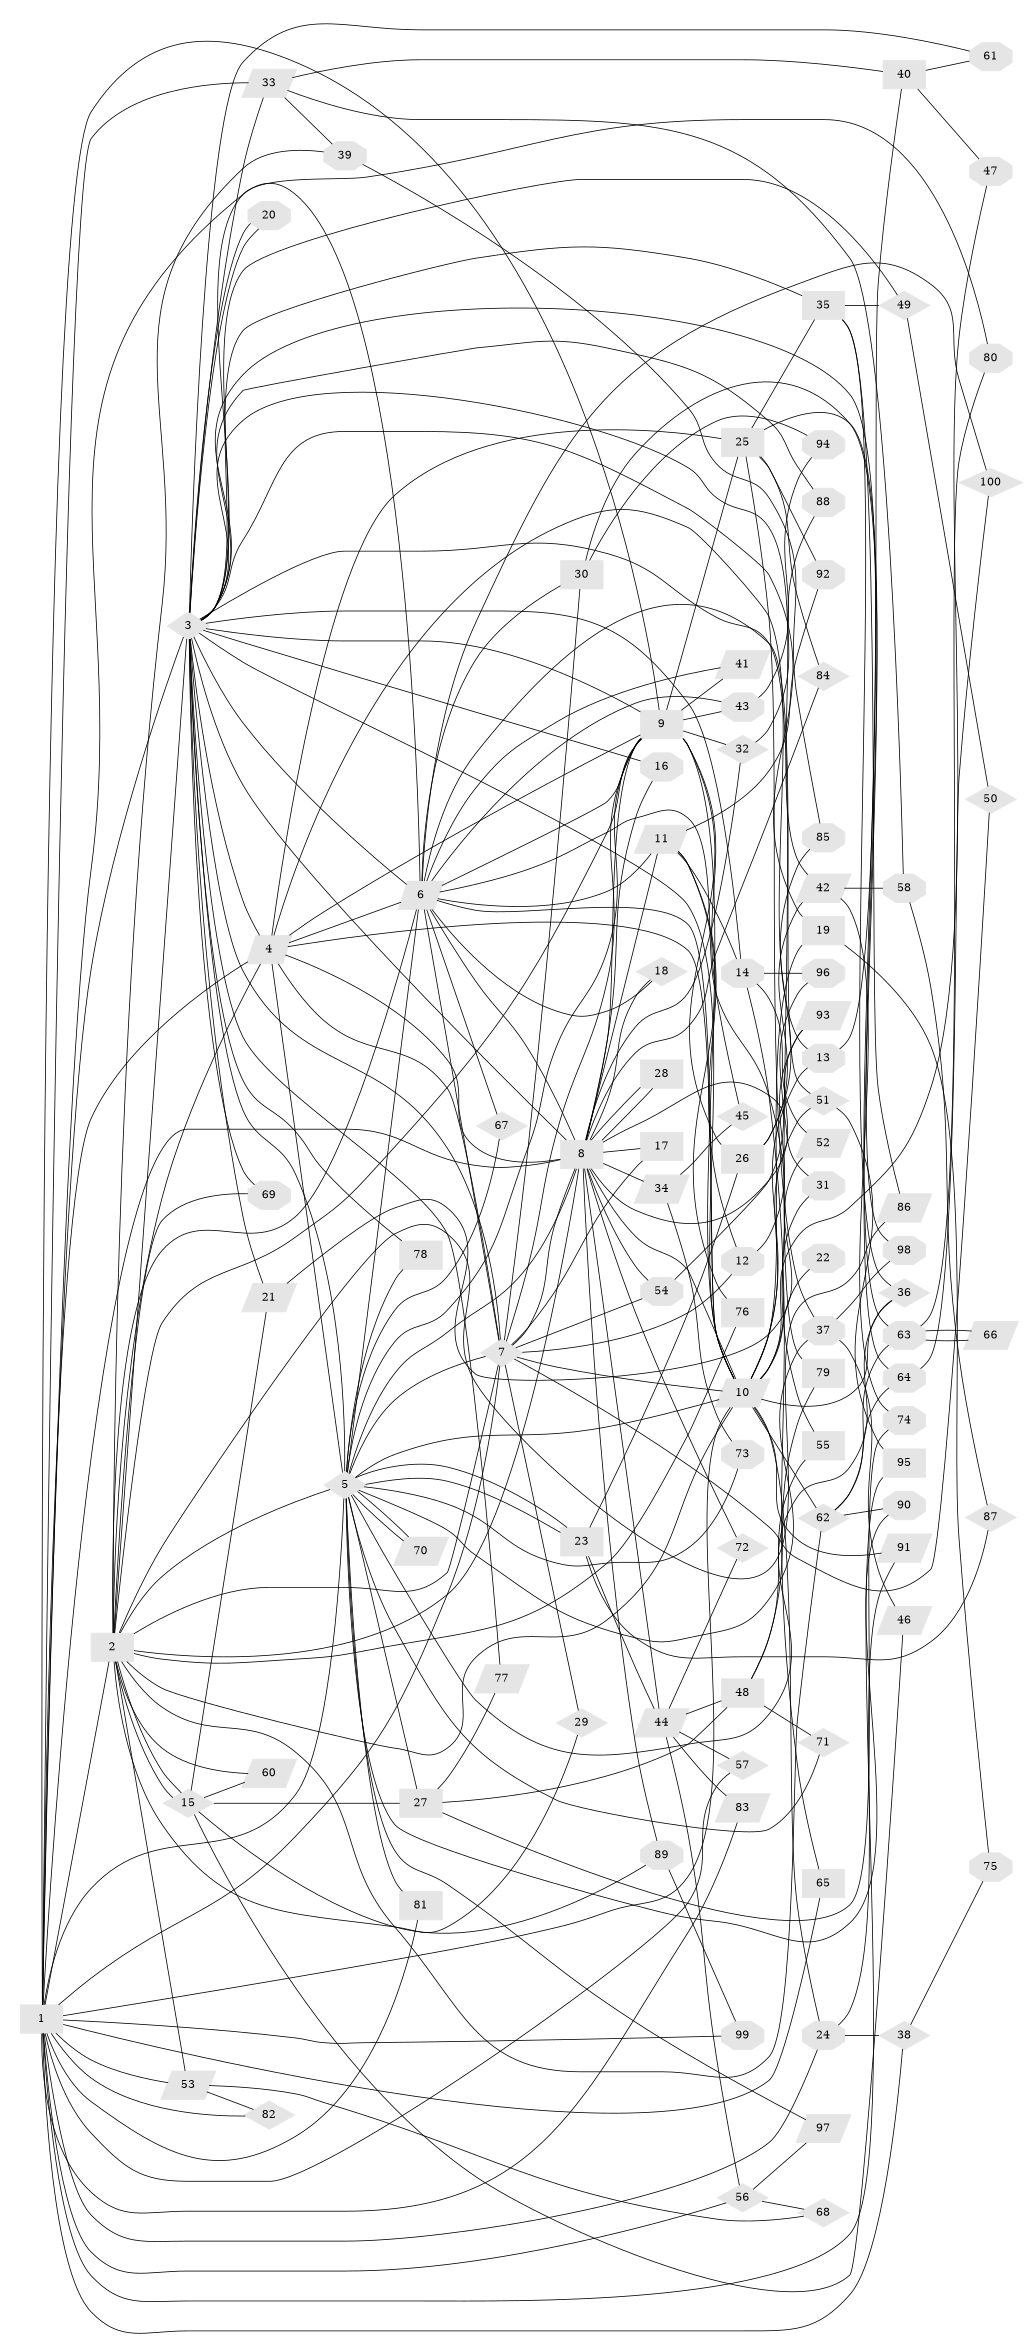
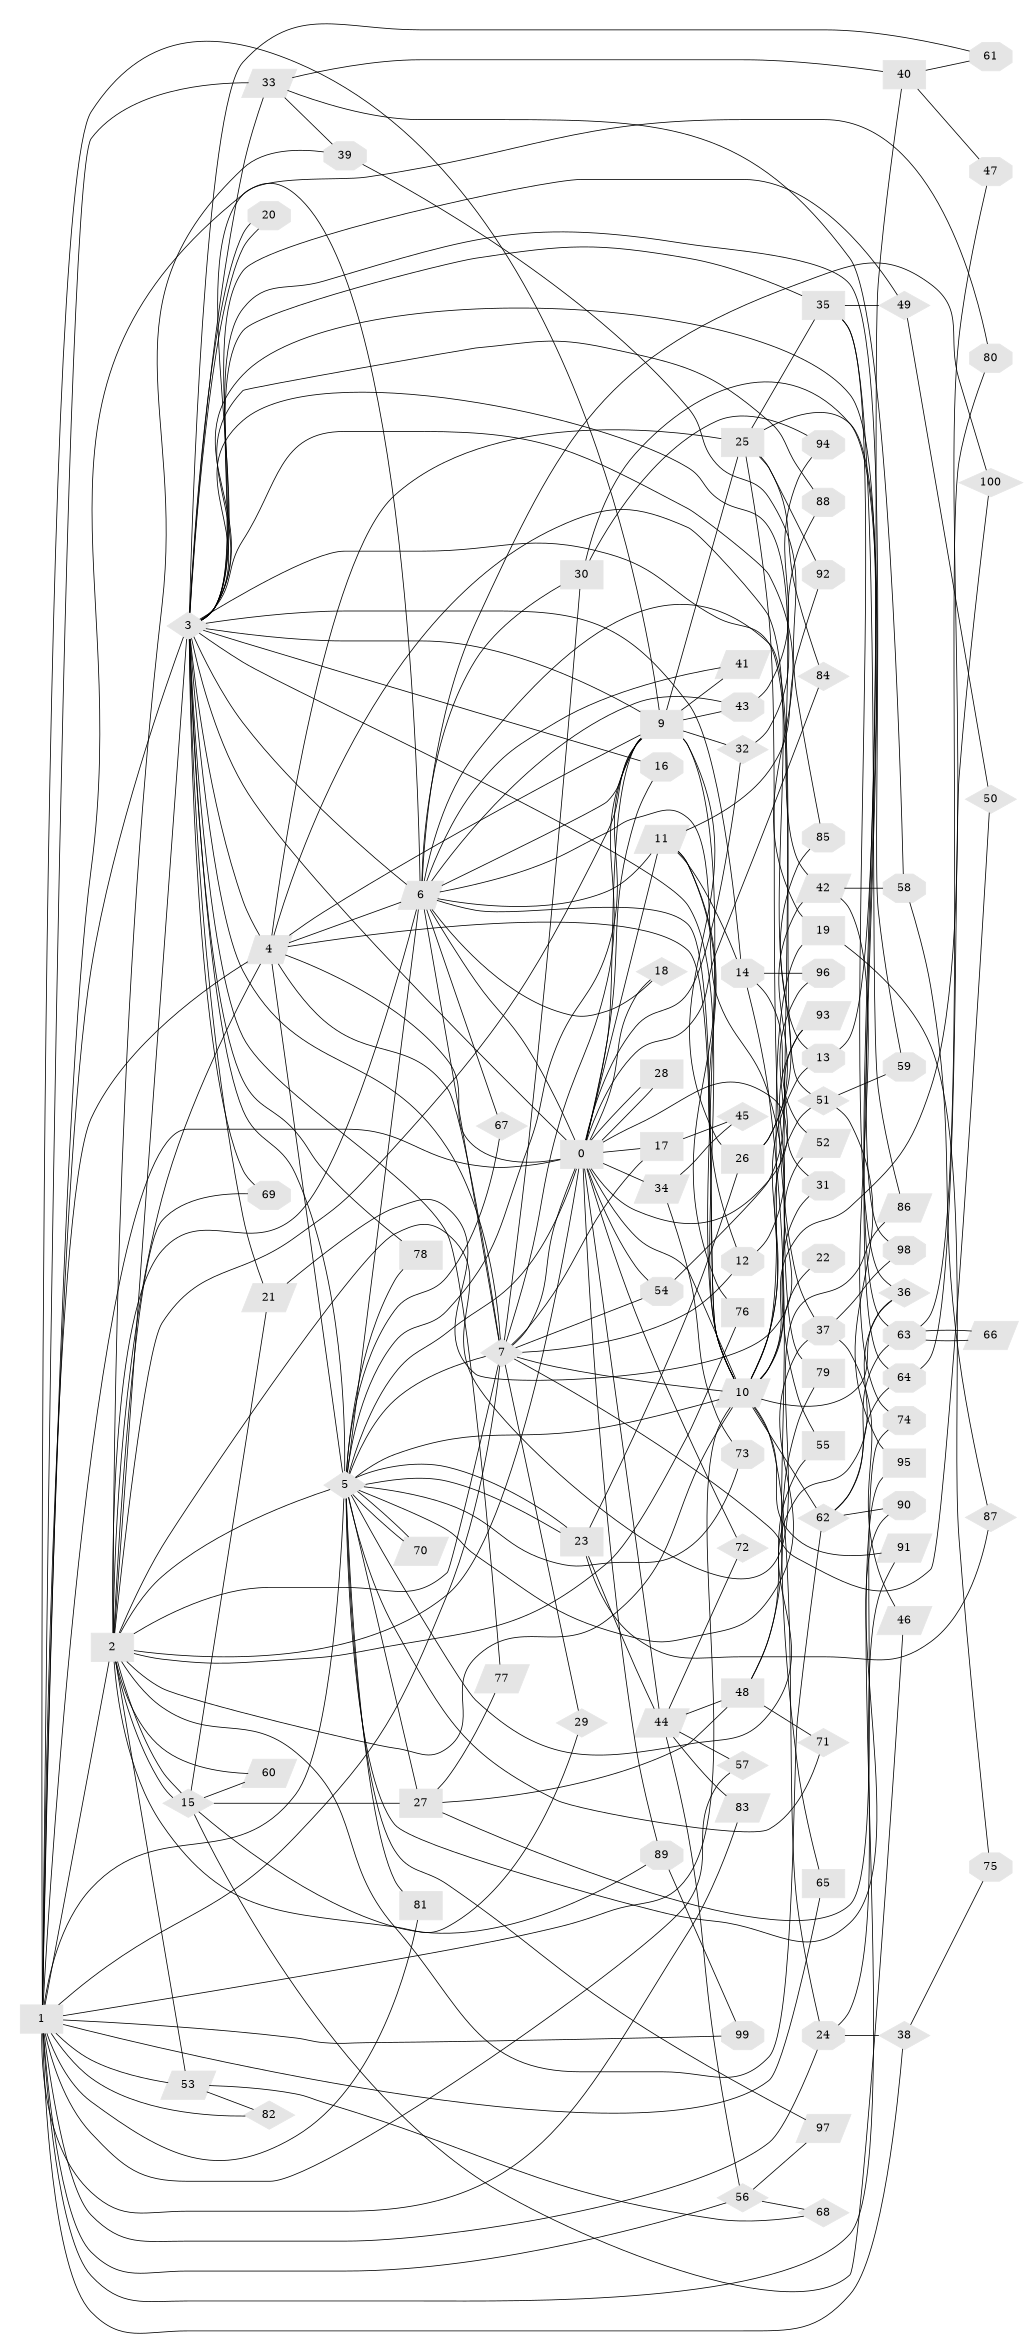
(712, 919) -> (704, 1131)
none -> (904, 1067)
(582, 1154) -> (582, 1154)
